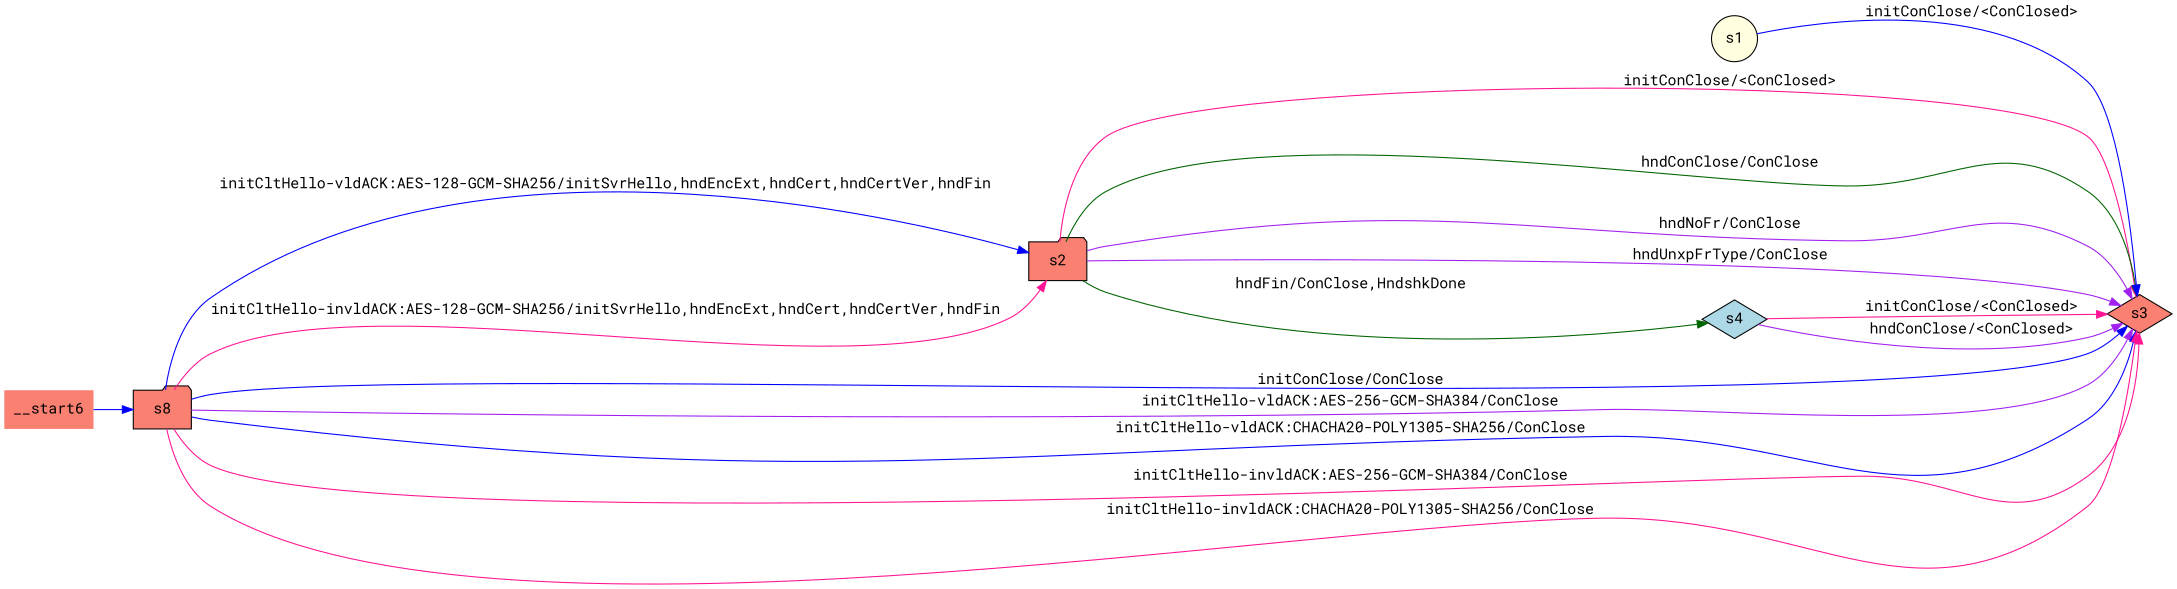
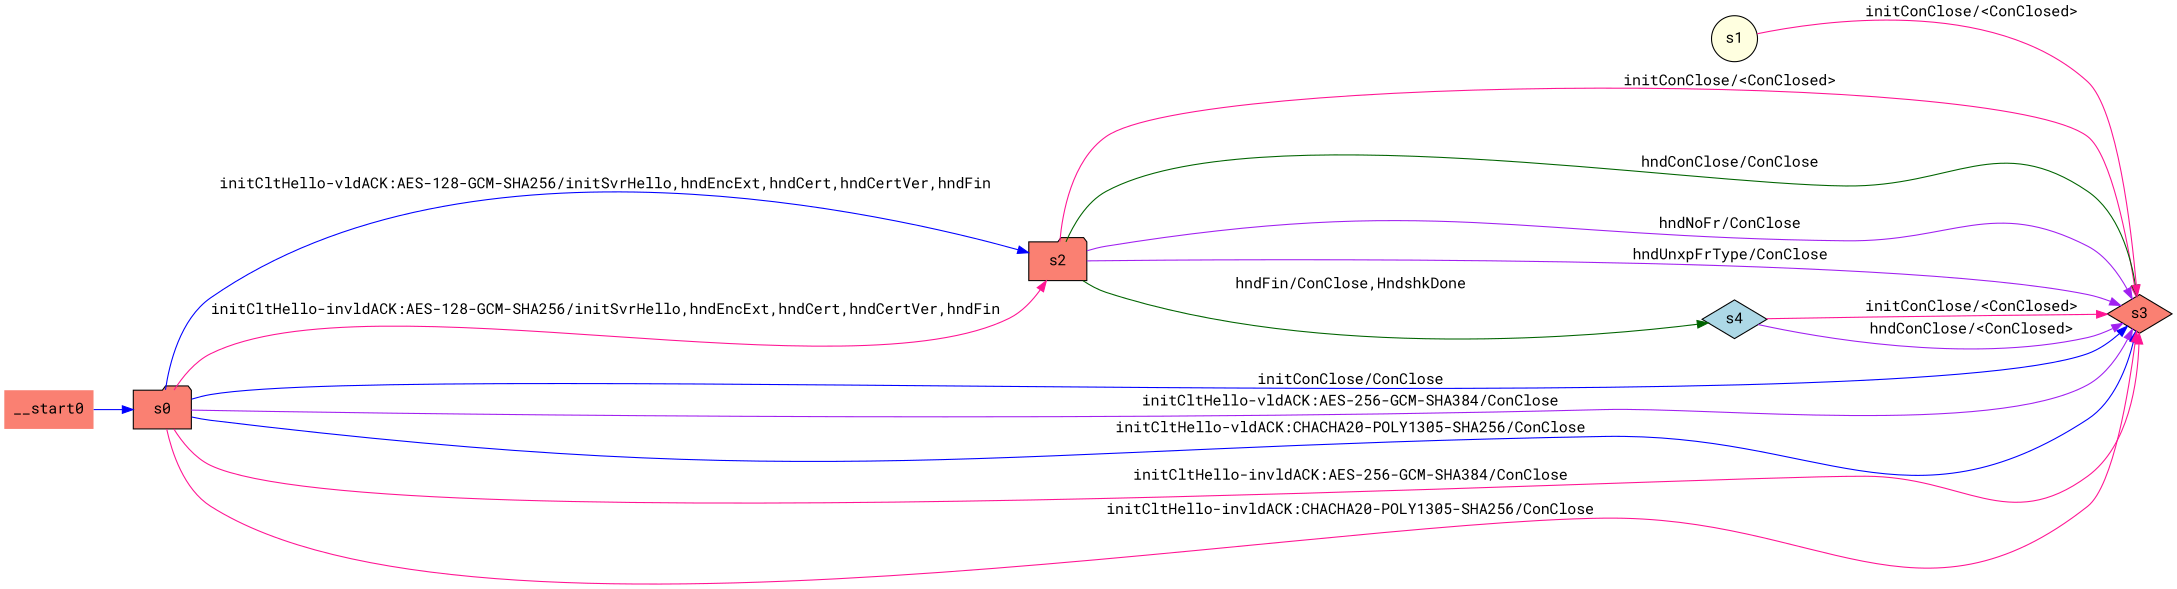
(2031, 47) -> (2031, 47)
(49, 410) -> (49, 410)
(162, 410) -> (162, 410)
